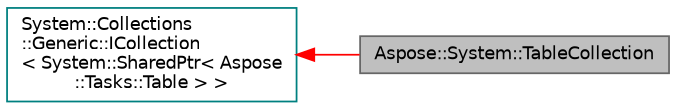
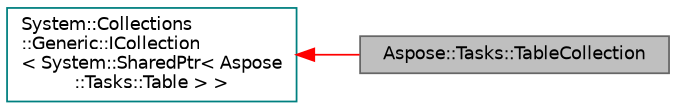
(515, 55) -> (515, 55)
